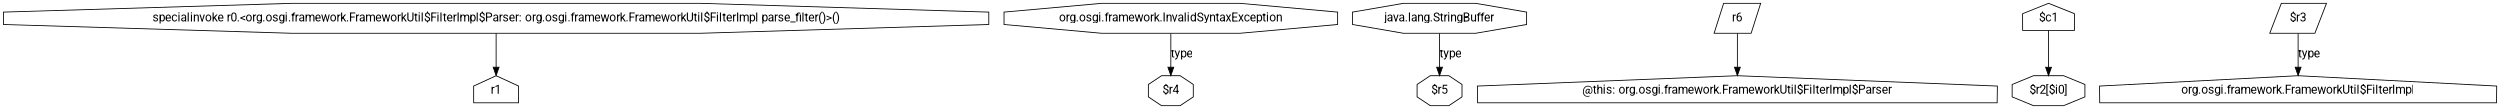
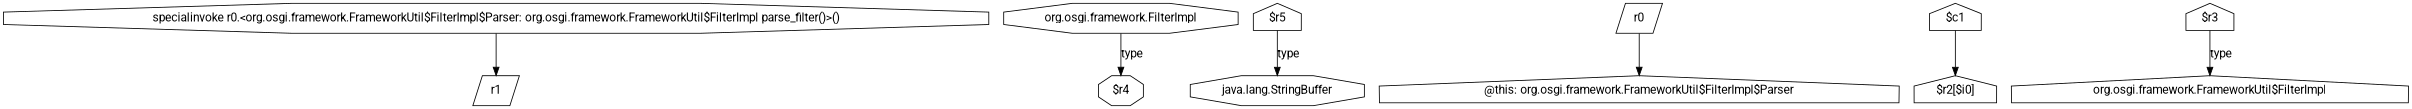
(1171, 18) -> (1121, 18)
(1737, 18) -> (1639, 18)
(2298, 18) -> (2210, 18)
(1440, 50) -> (1277, 49)
(496, 91) -> (496, 91)
(1440, 91) -> (1277, 18)
(2048, 91) -> (1955, 91)
